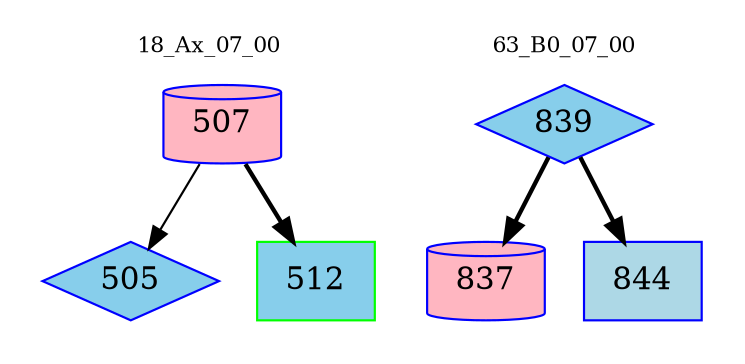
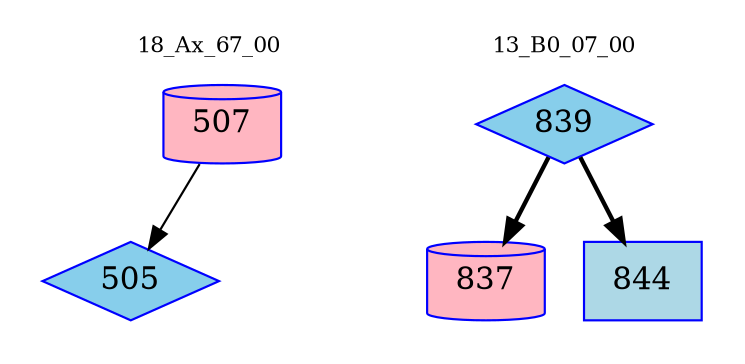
(209, 47) -> (209, 47)
(564, 47) -> (564, 47)
(316, 281) -> none
